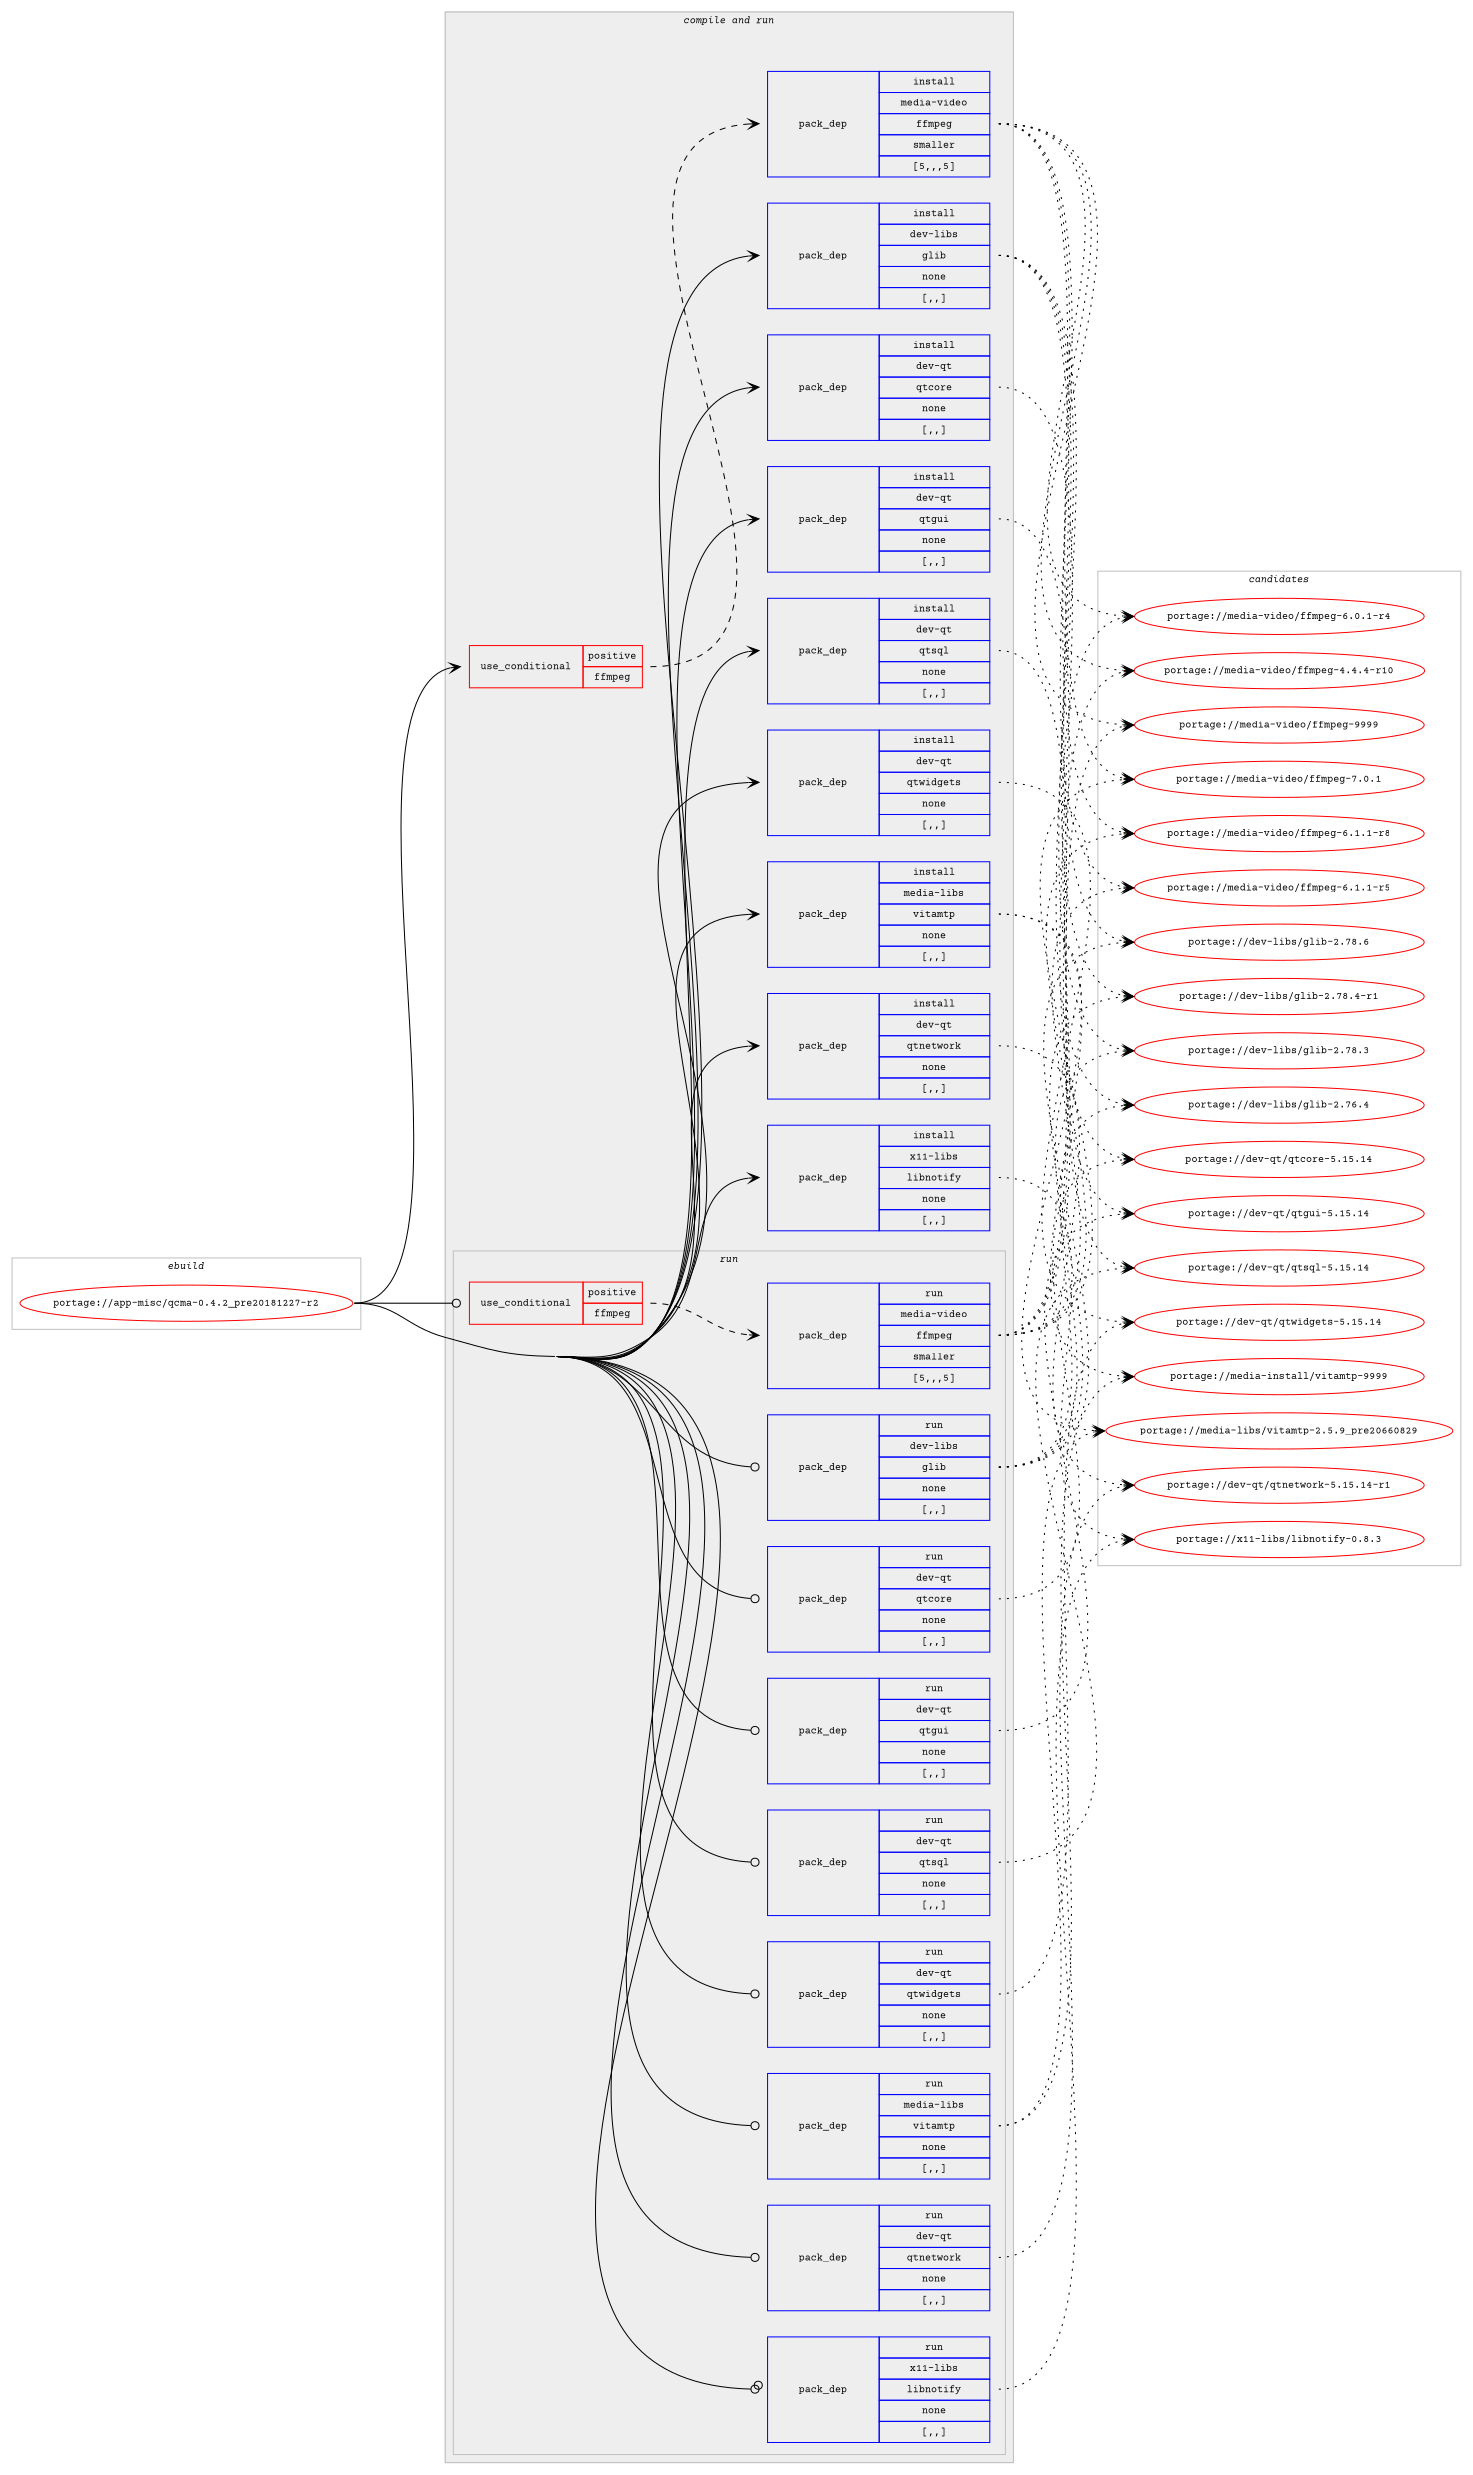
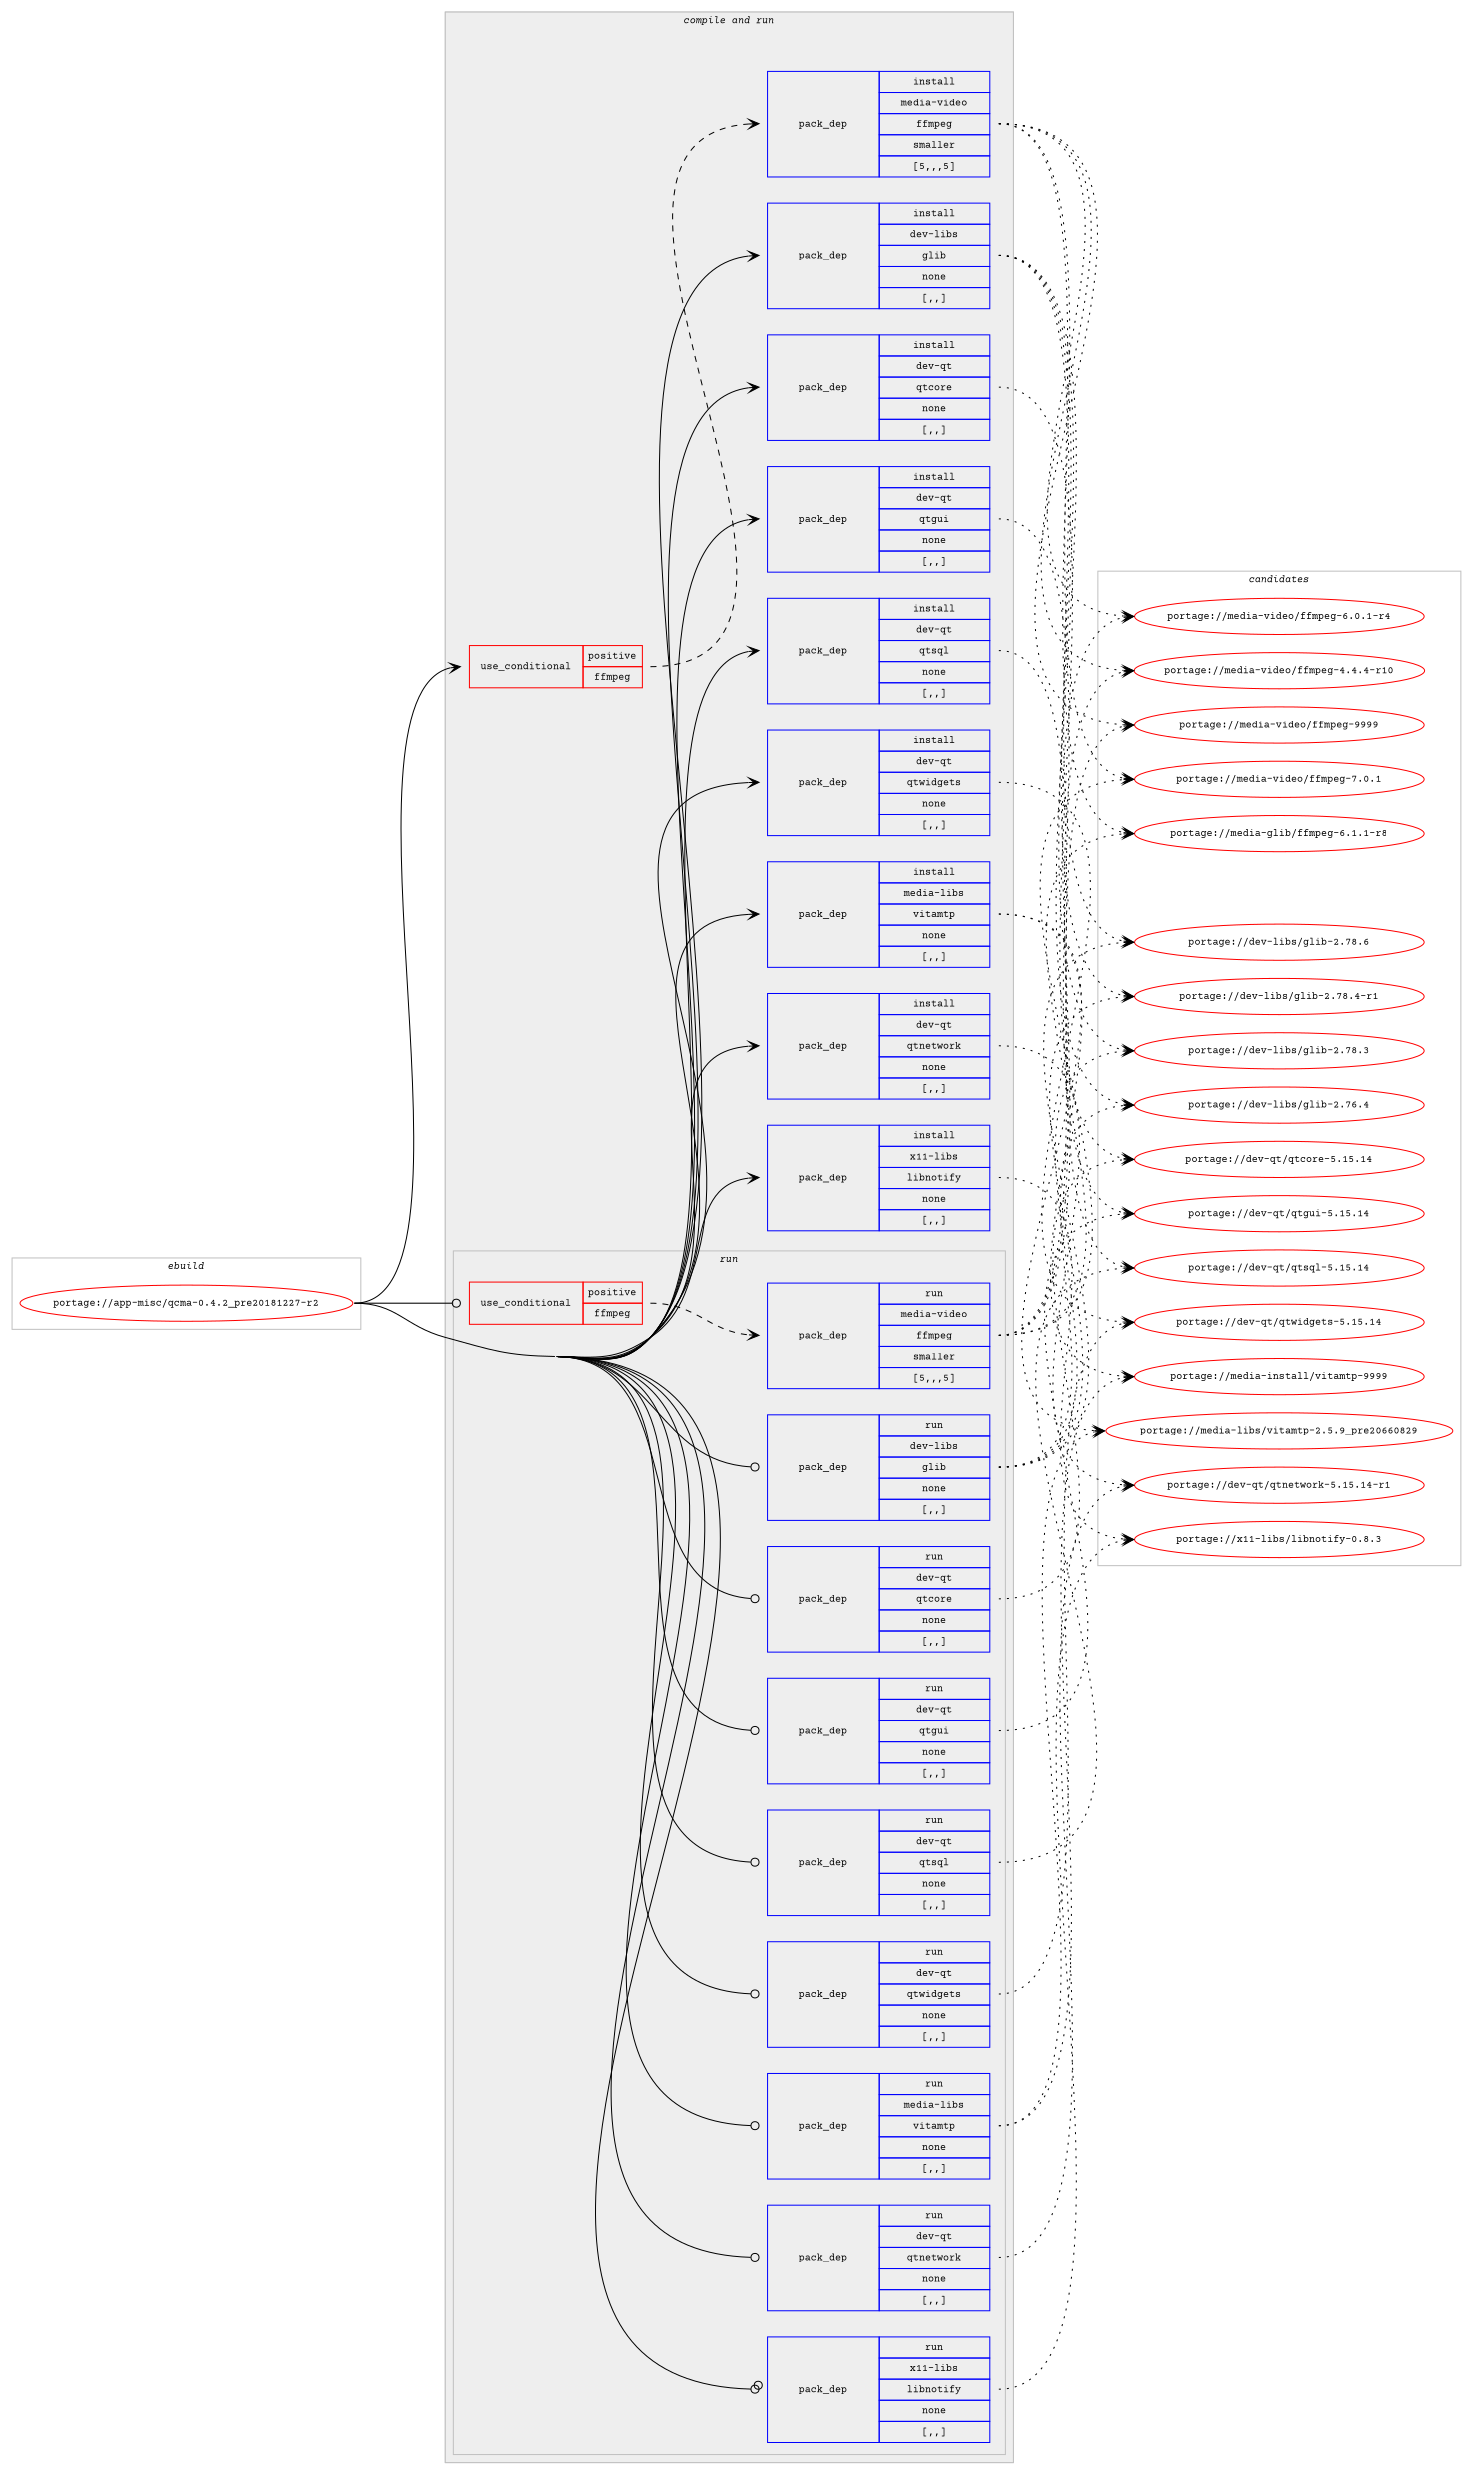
(1279, 834) -> (1279, 834)
(1279, 888) -> none
